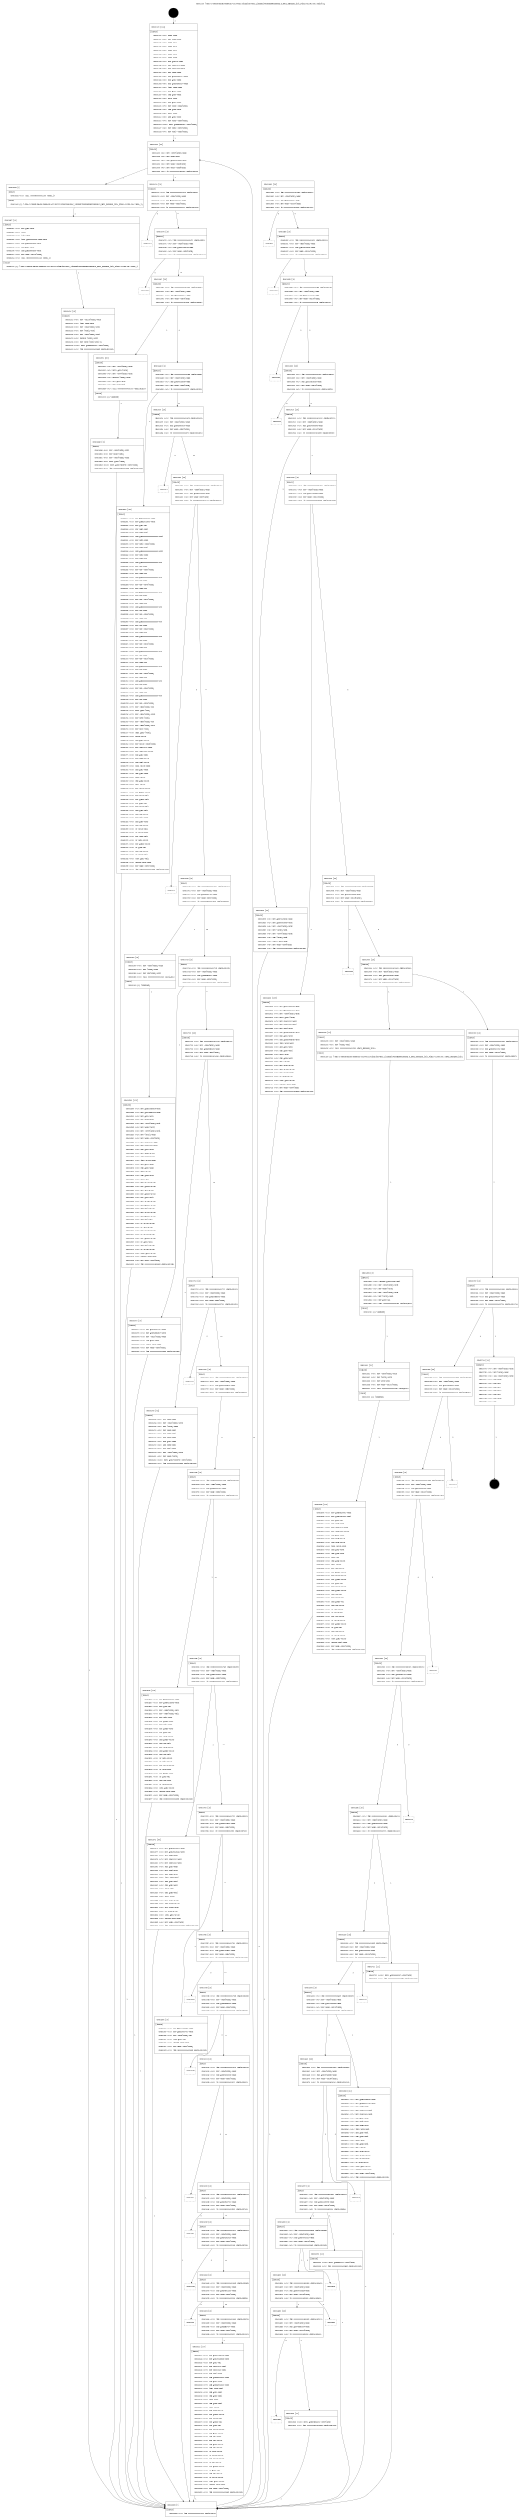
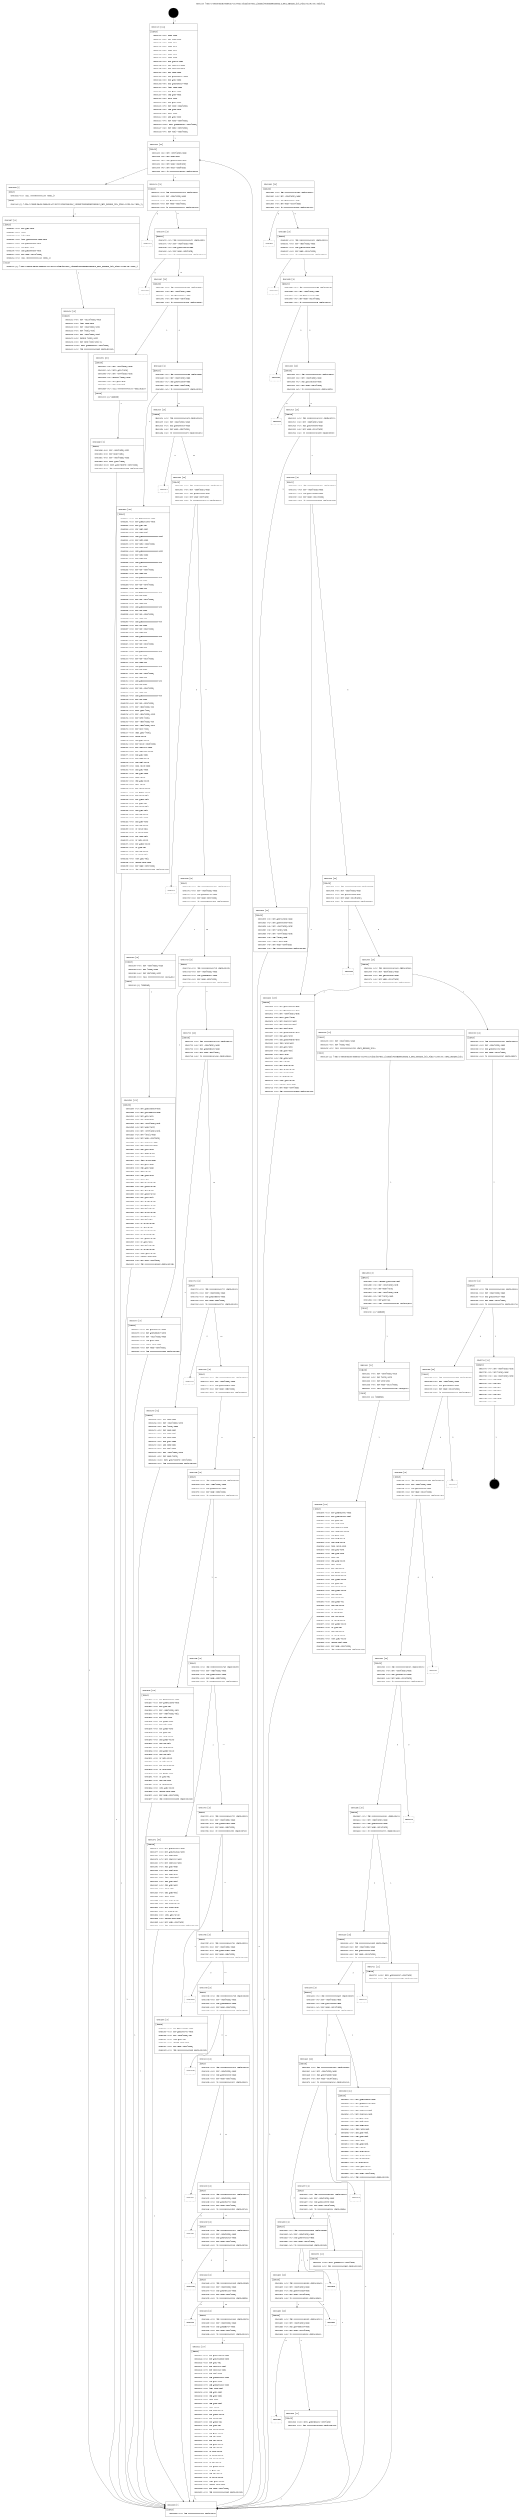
(388, 1007) -> (338, 990)
(323, 2134) -> (299, 2151)
